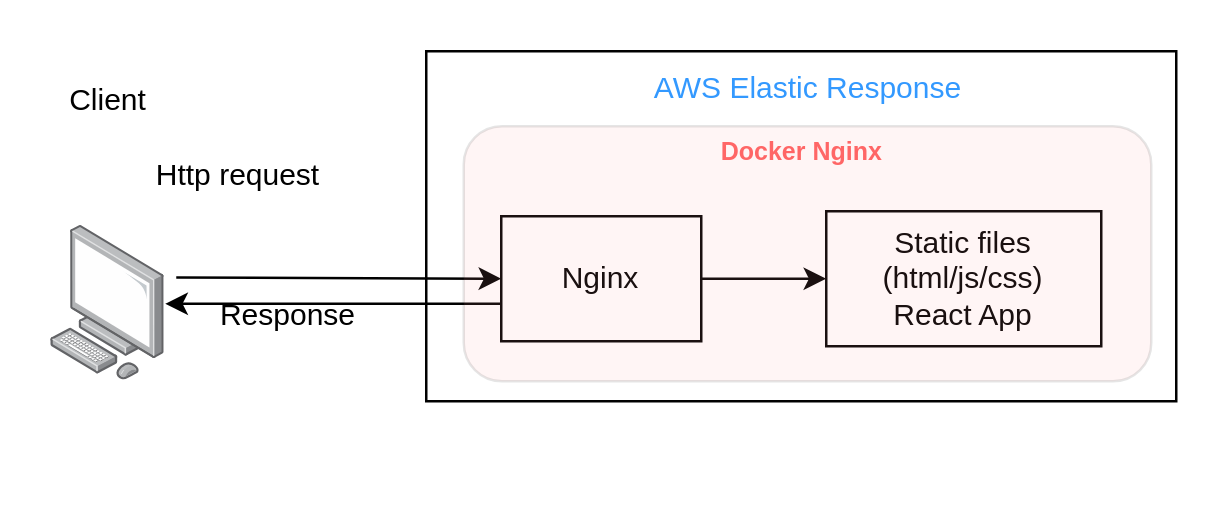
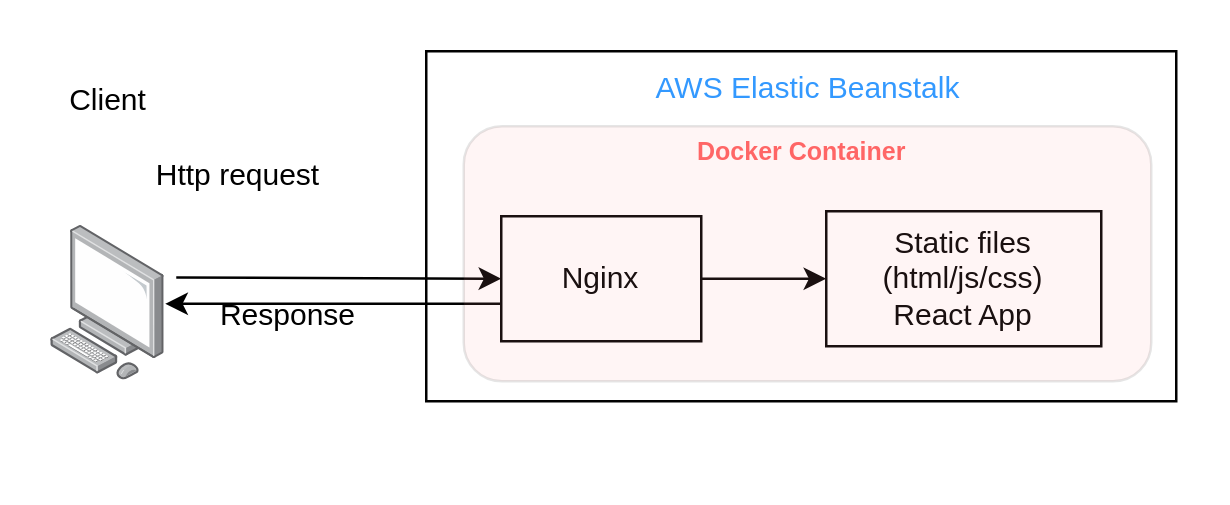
(809, 89) -> (809, 89)
(803, 151) -> (803, 151)
